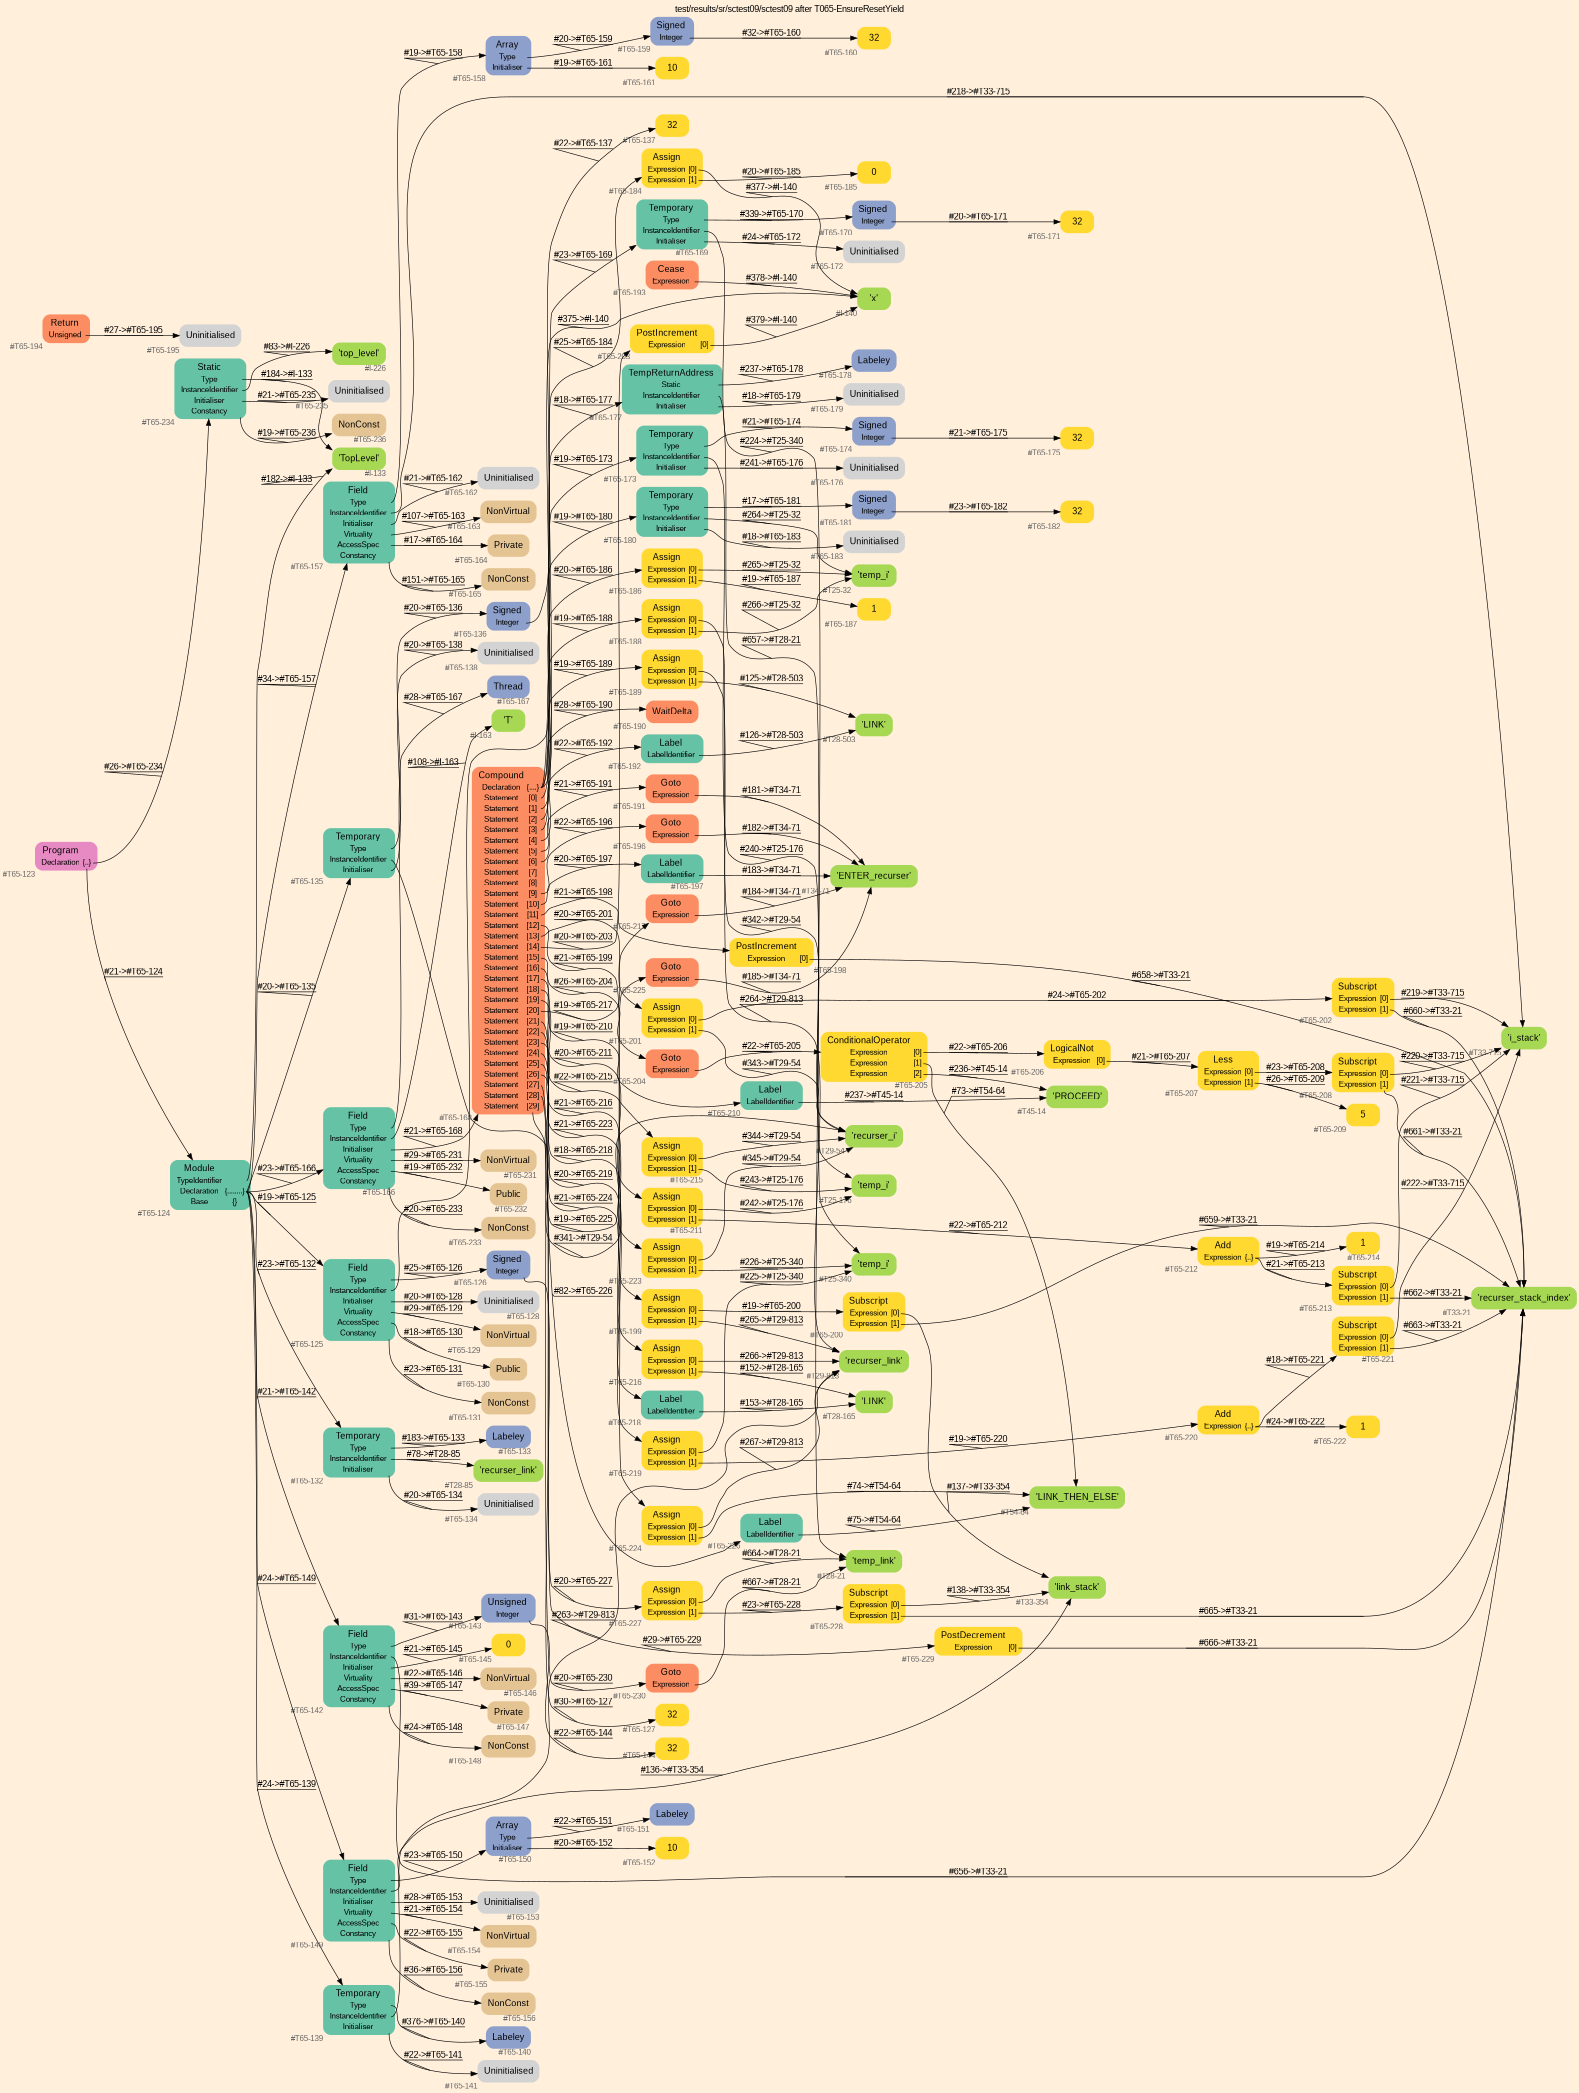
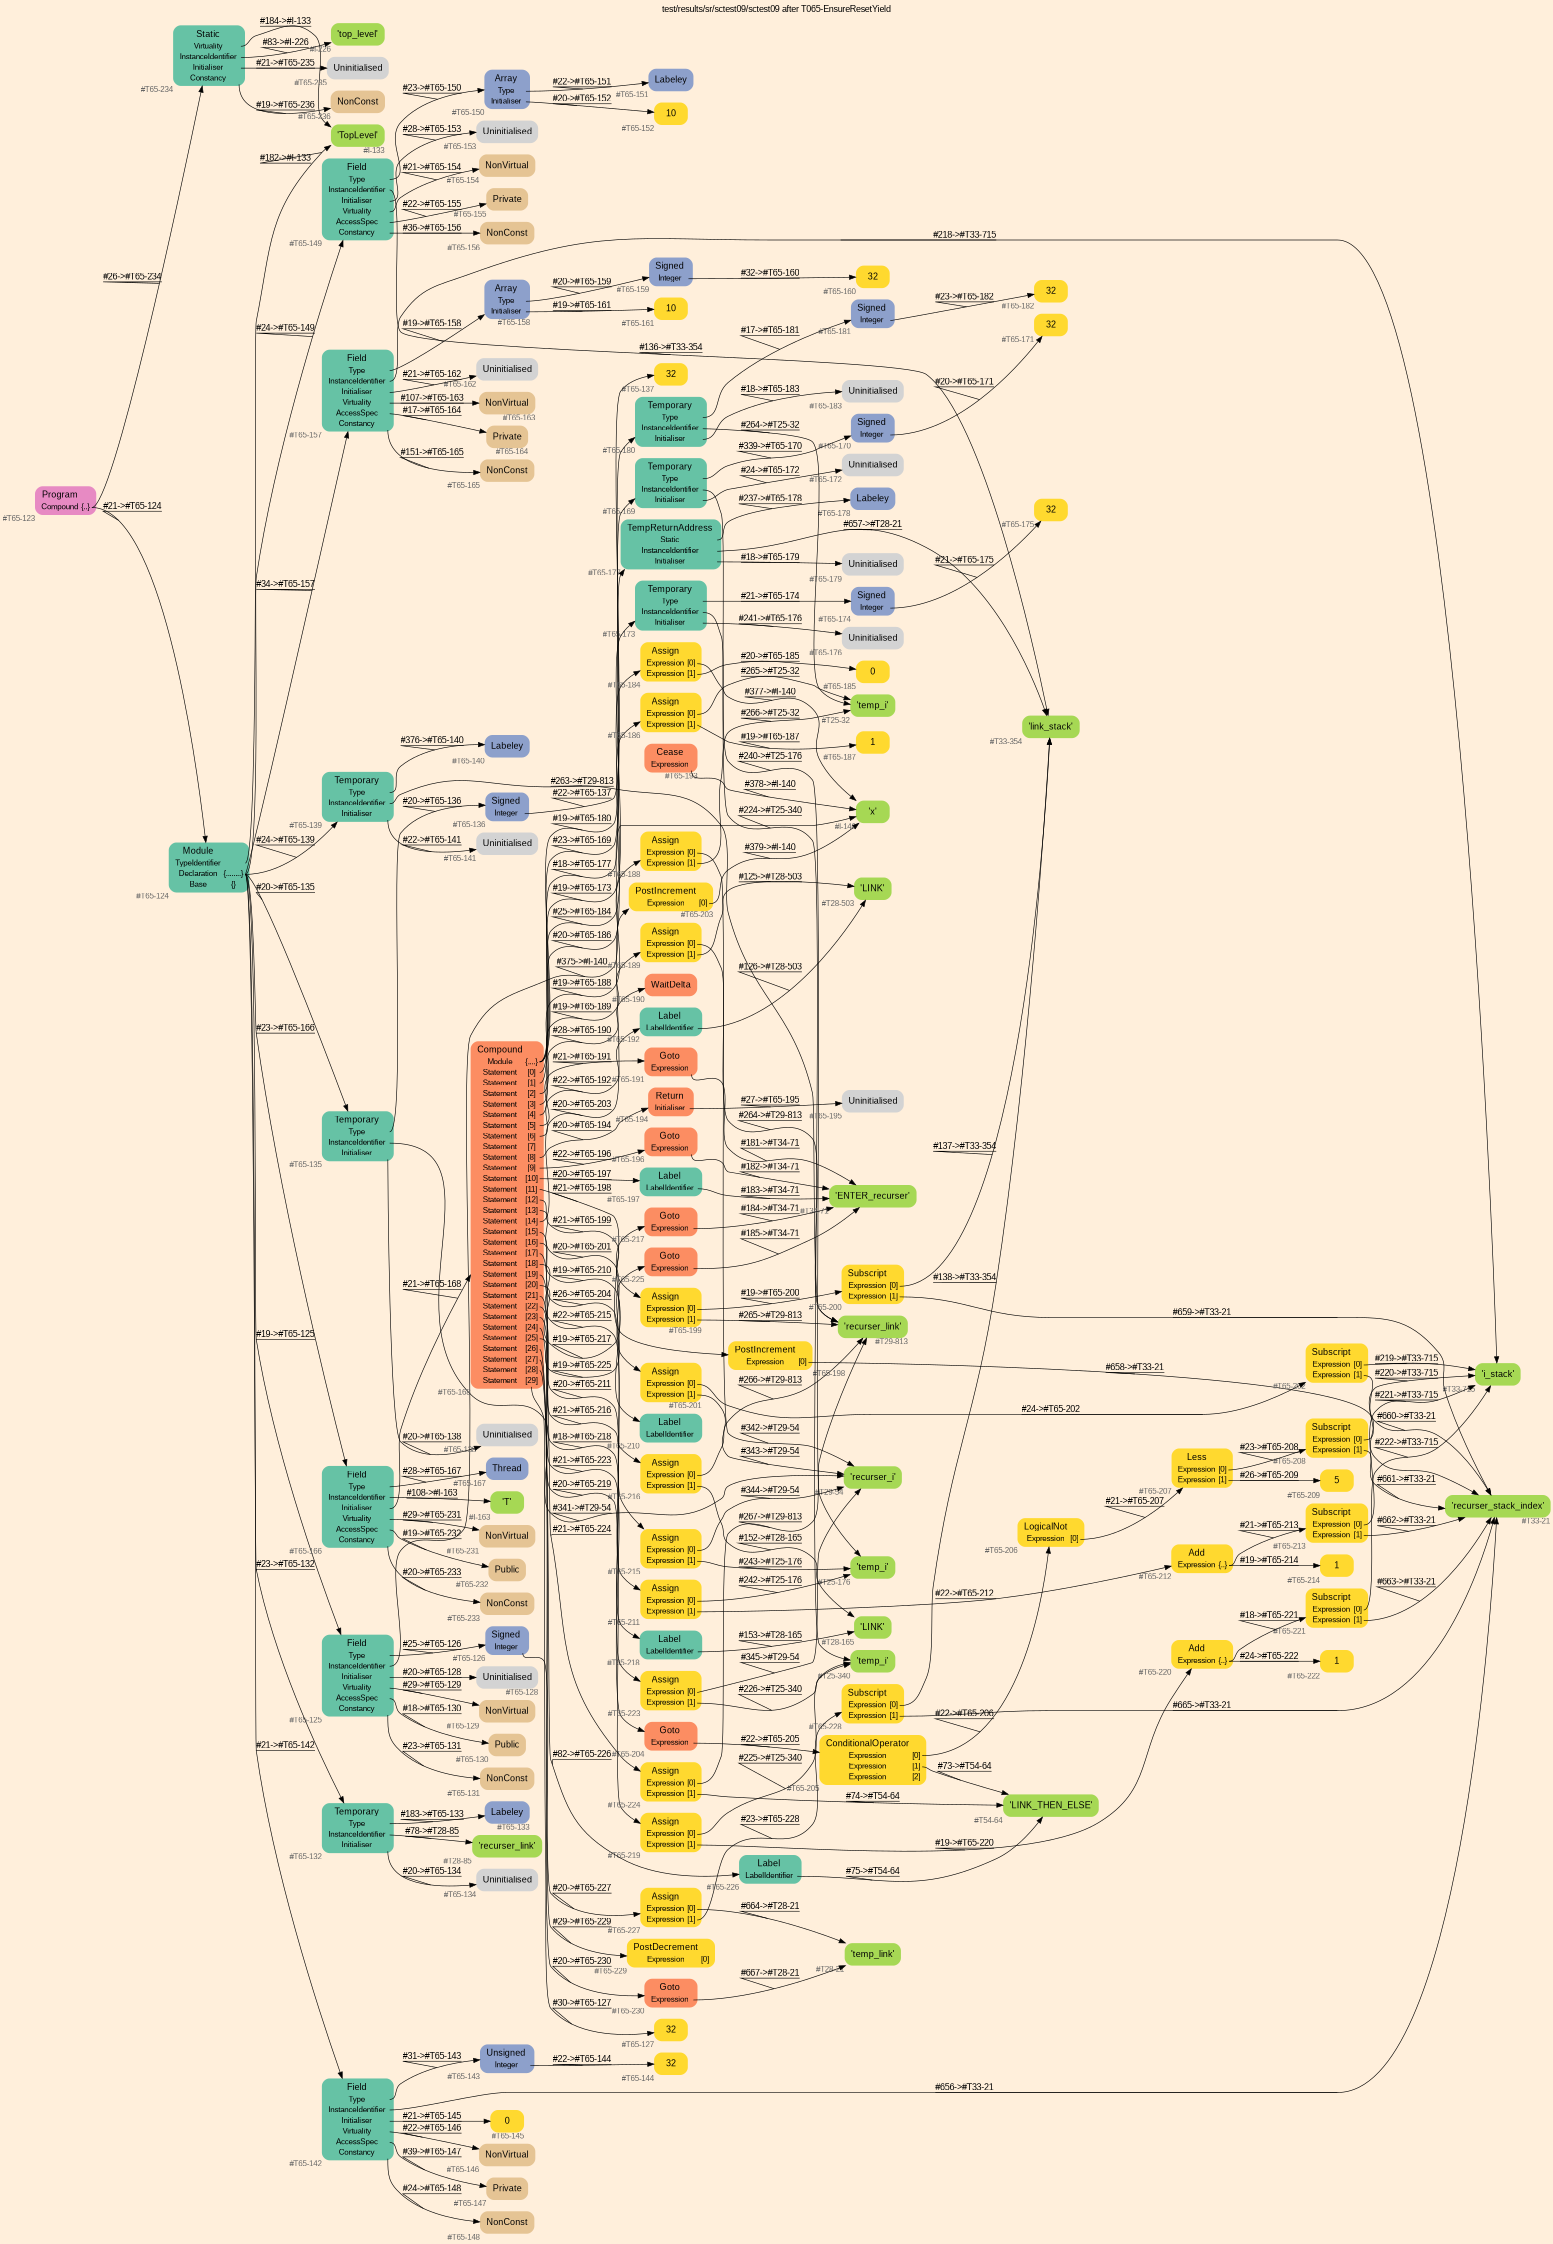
(65, 335) -> (670, 1108)
(209, 379) -> (208, 46)
(812, 670) -> (922, 546)
(501, 788) -> (500, 1062)
(61, 862) -> (60, 507)
(1077, 1097) -> none
none -> (593, 1139)
(1404, 1649) -> none
